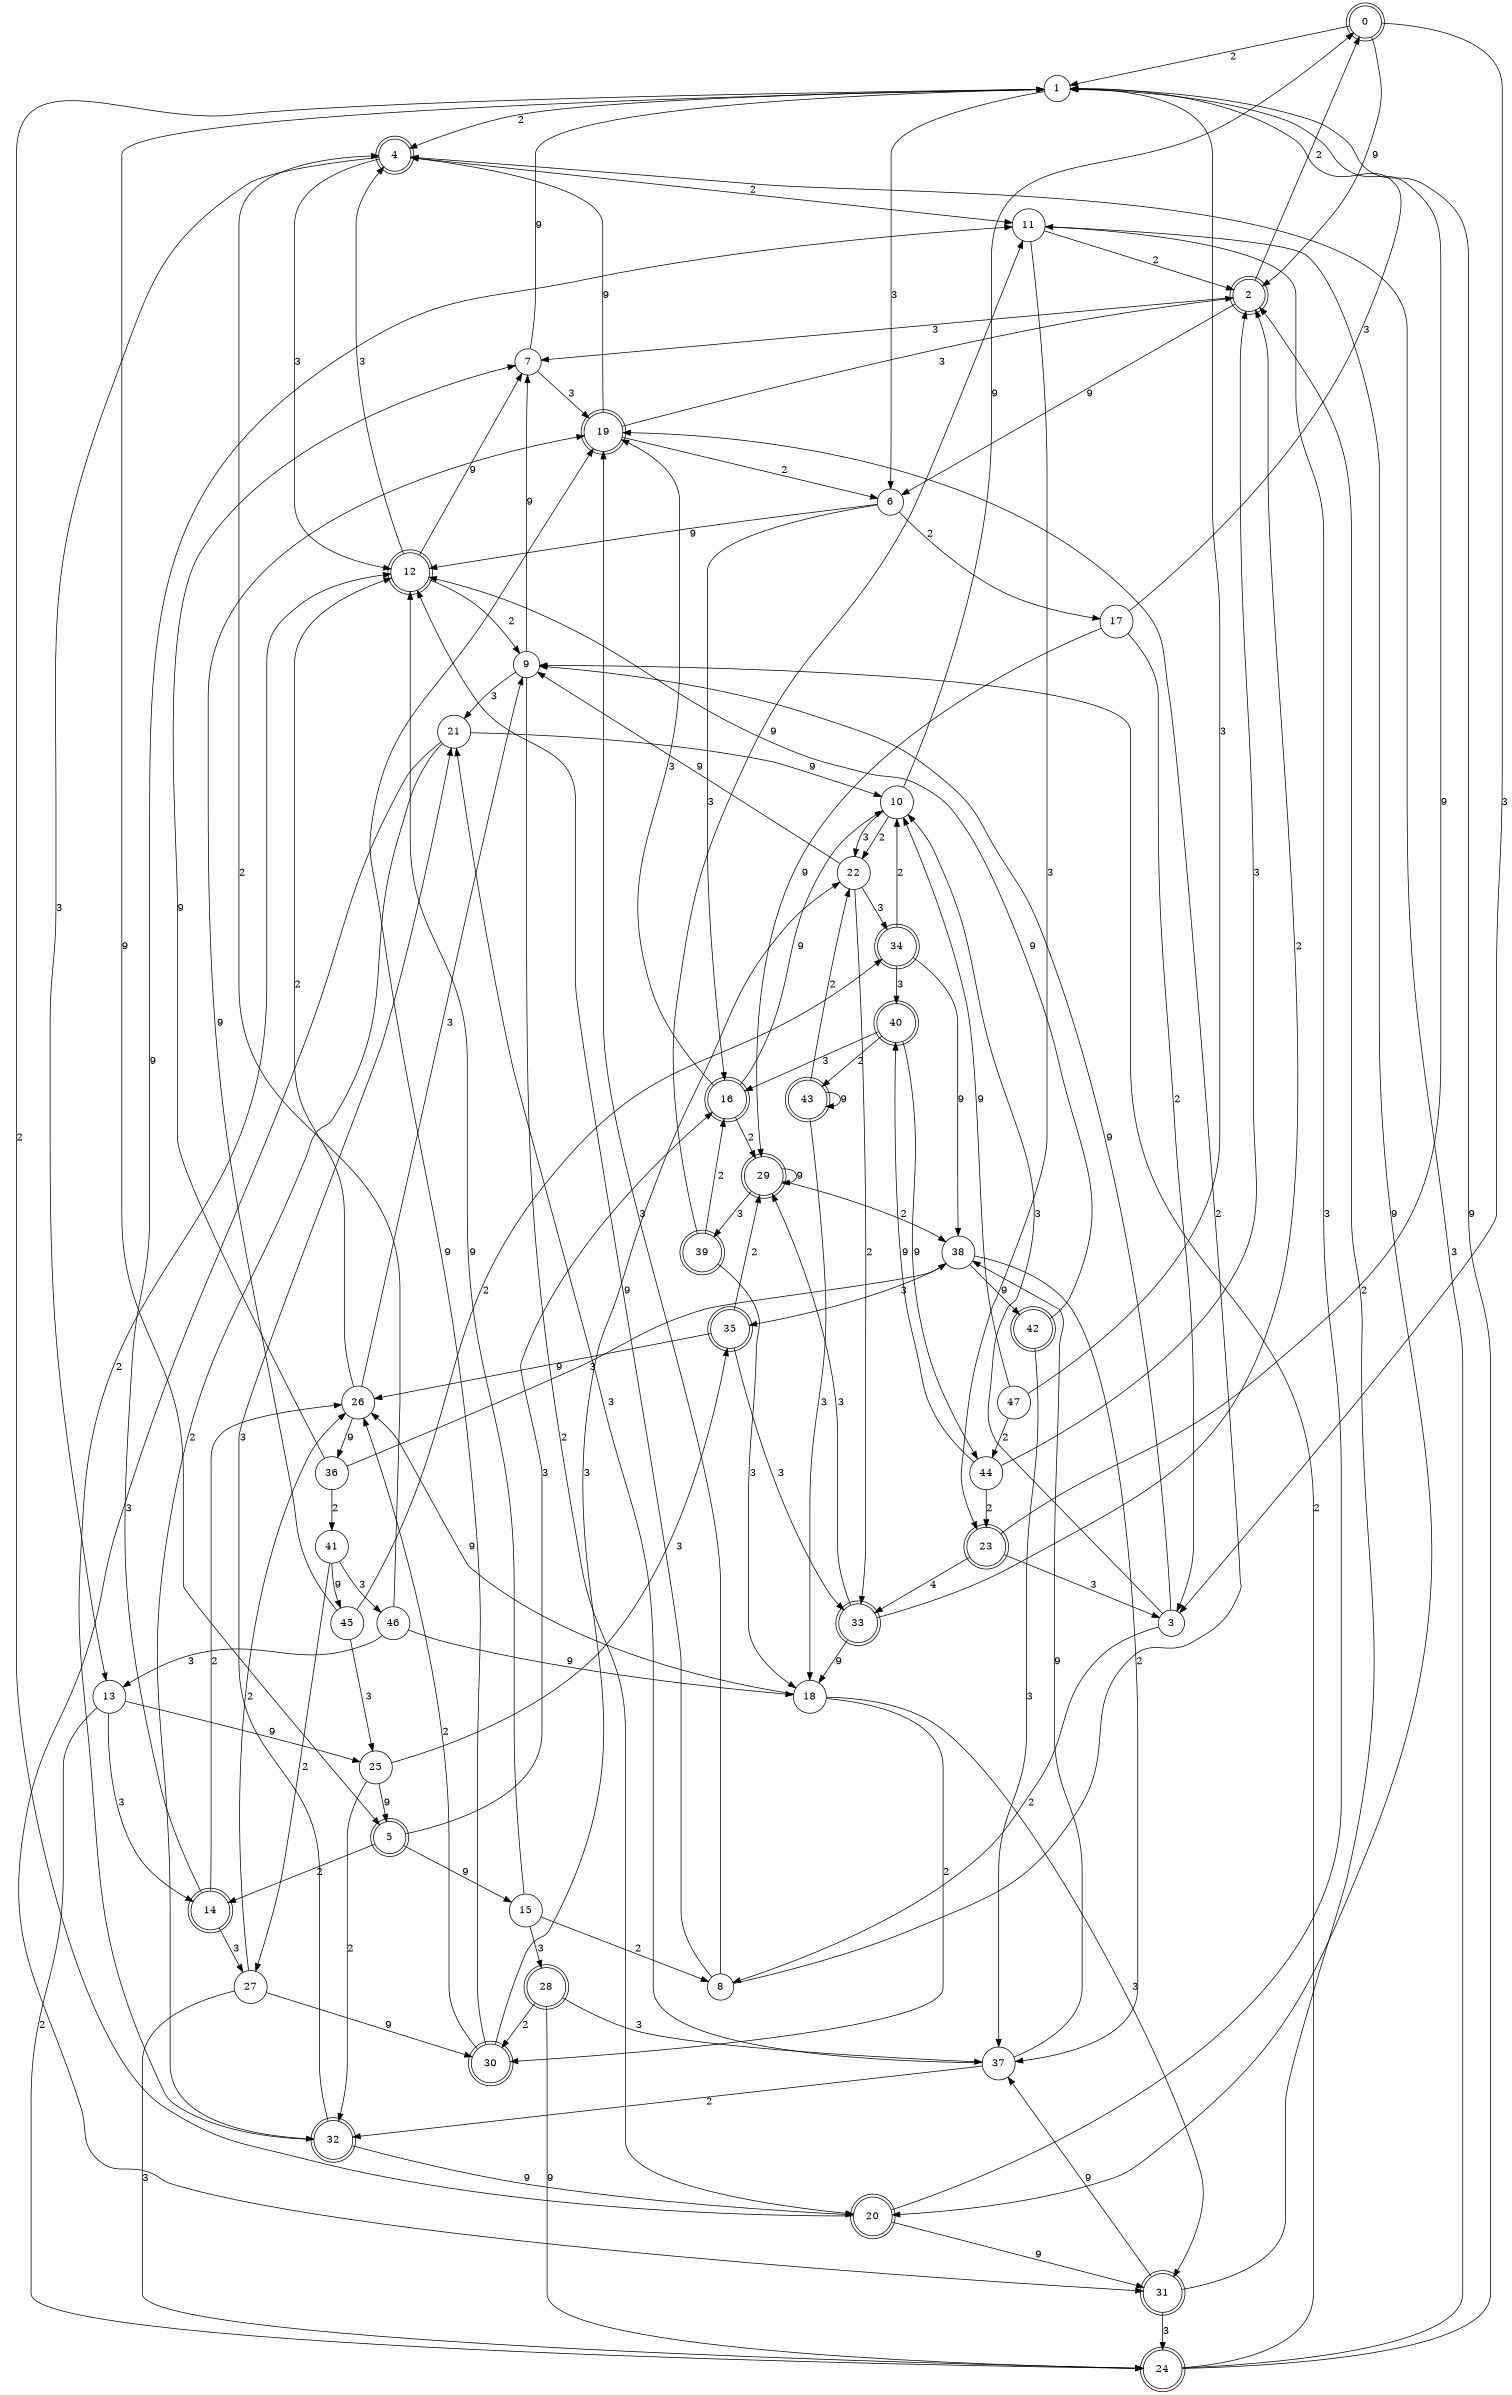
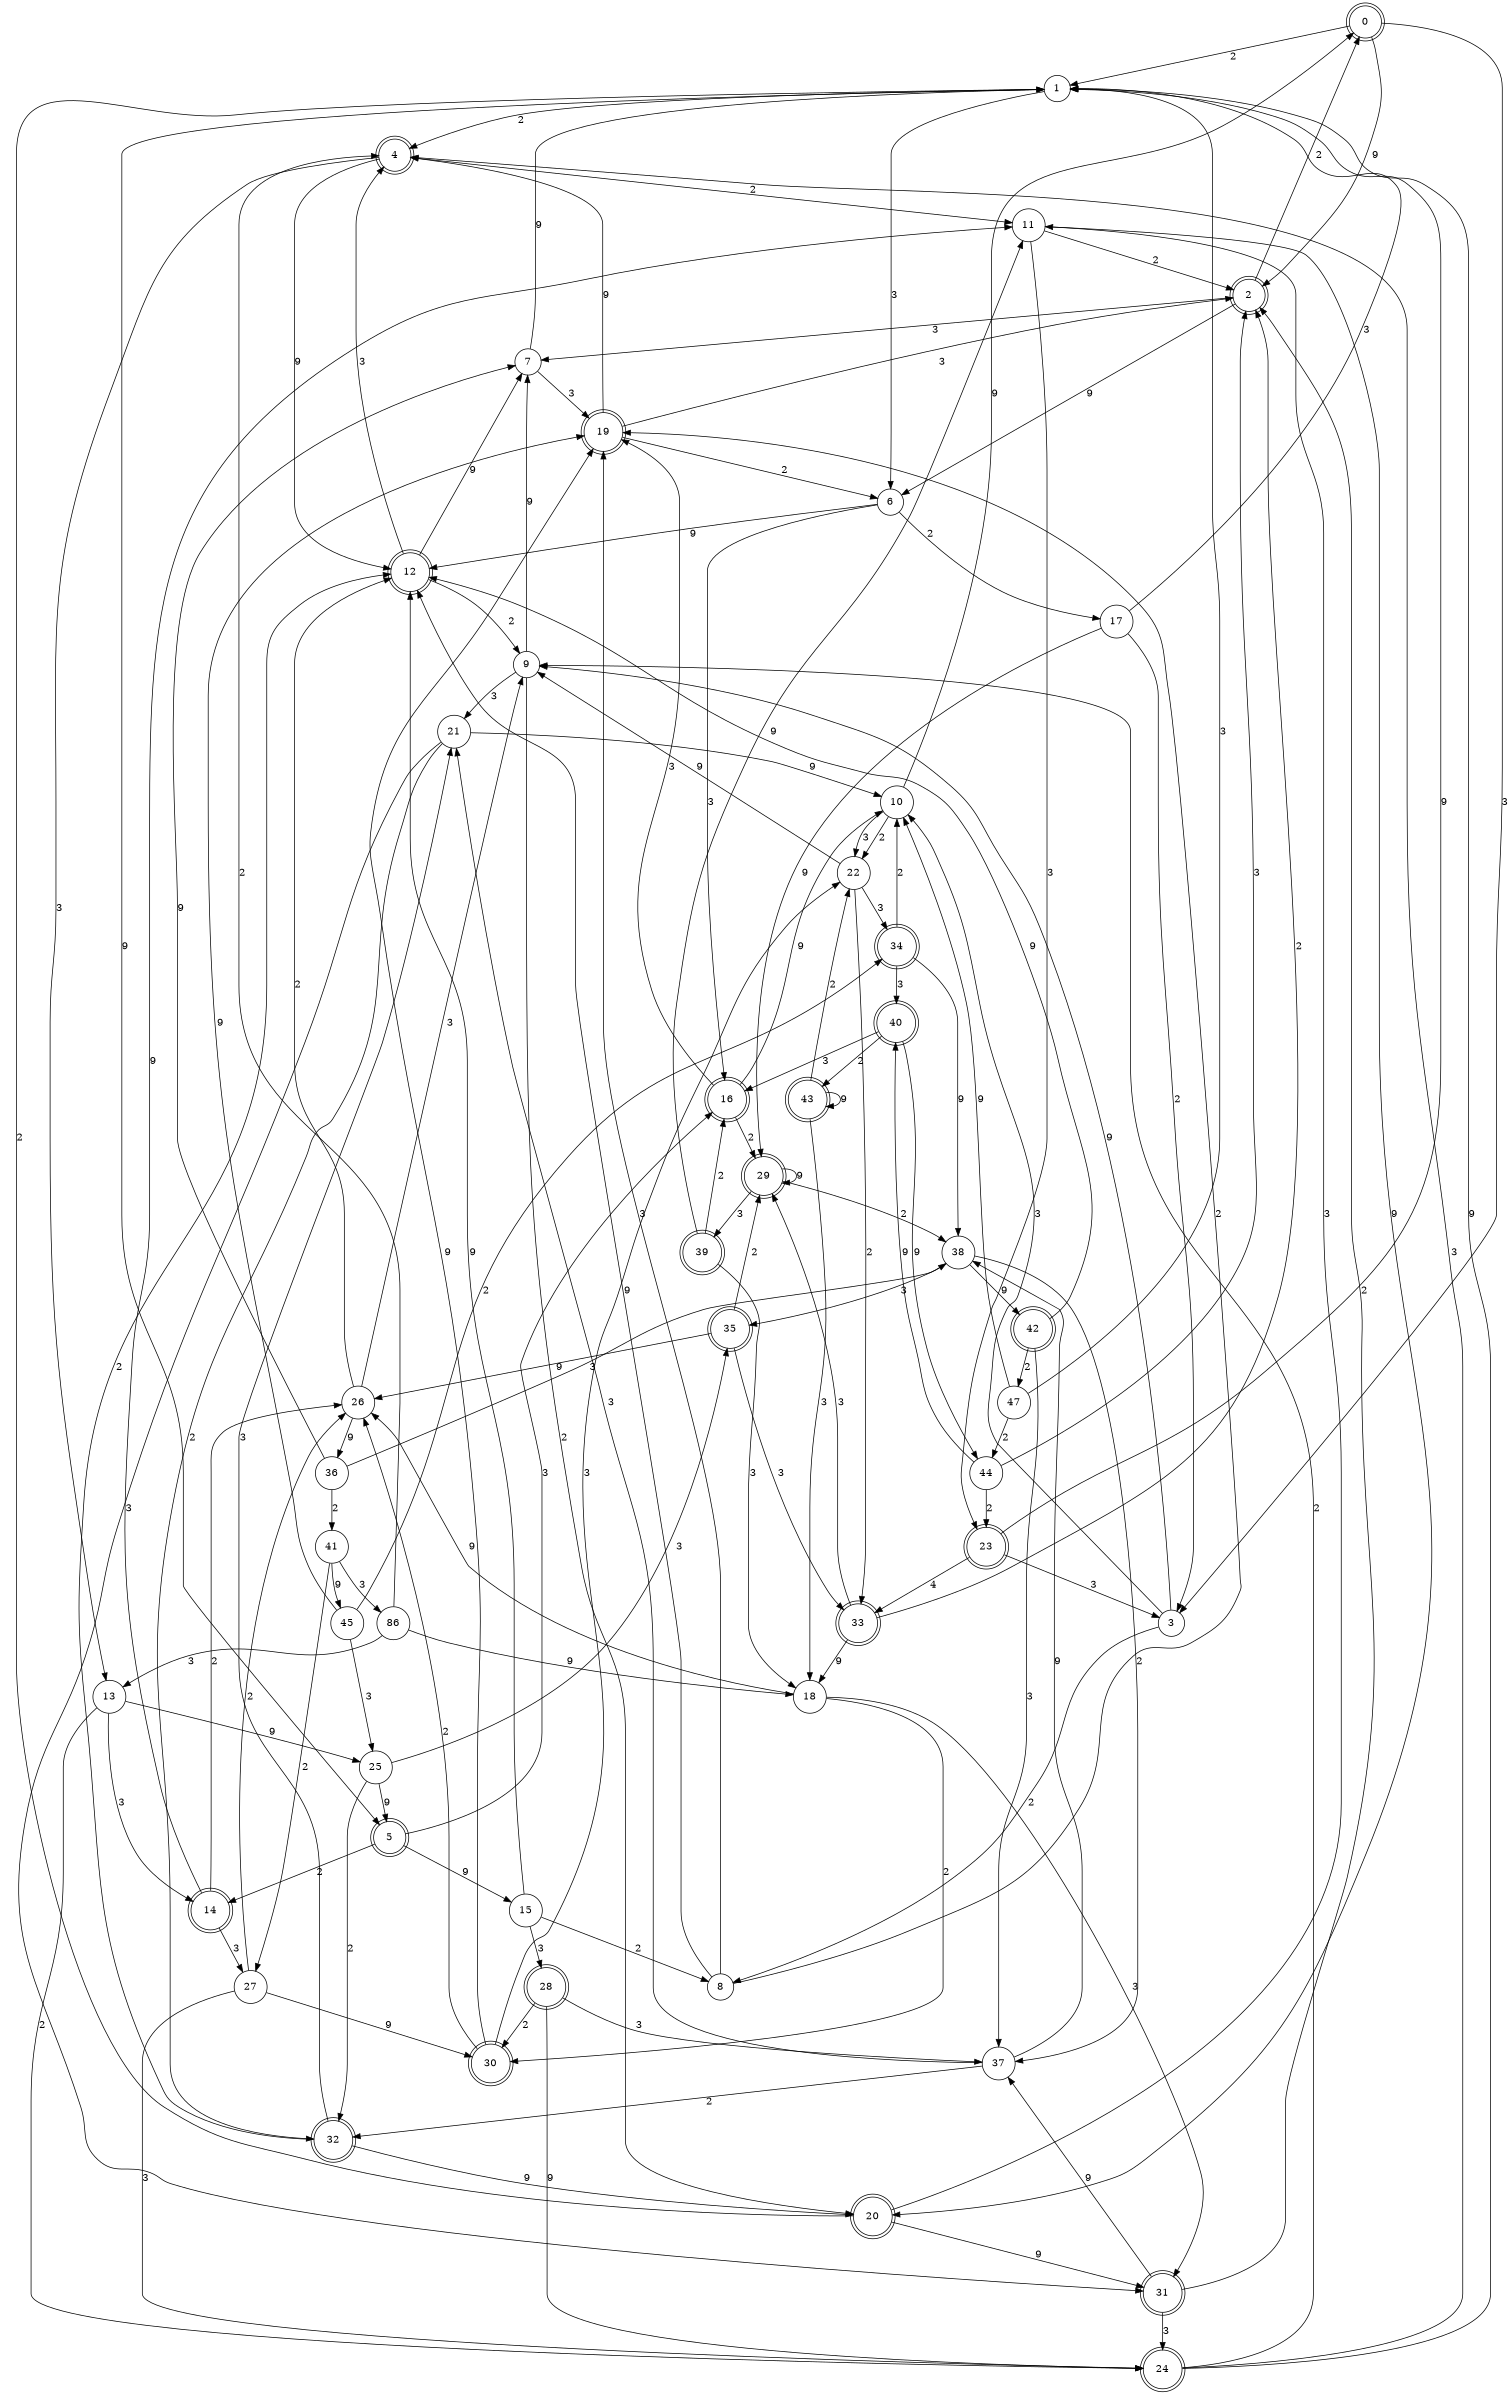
(298, 362) -> (298, 362)
none -> (1024, 1364)
(393, 1623) -> (393, 1623)
